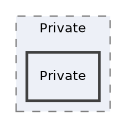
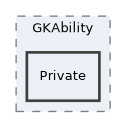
(63, 29) -> (63, 29)
